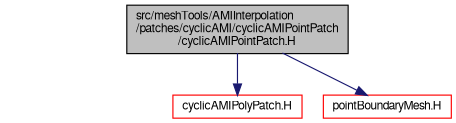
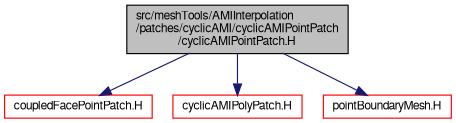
none -> (78, 107)
